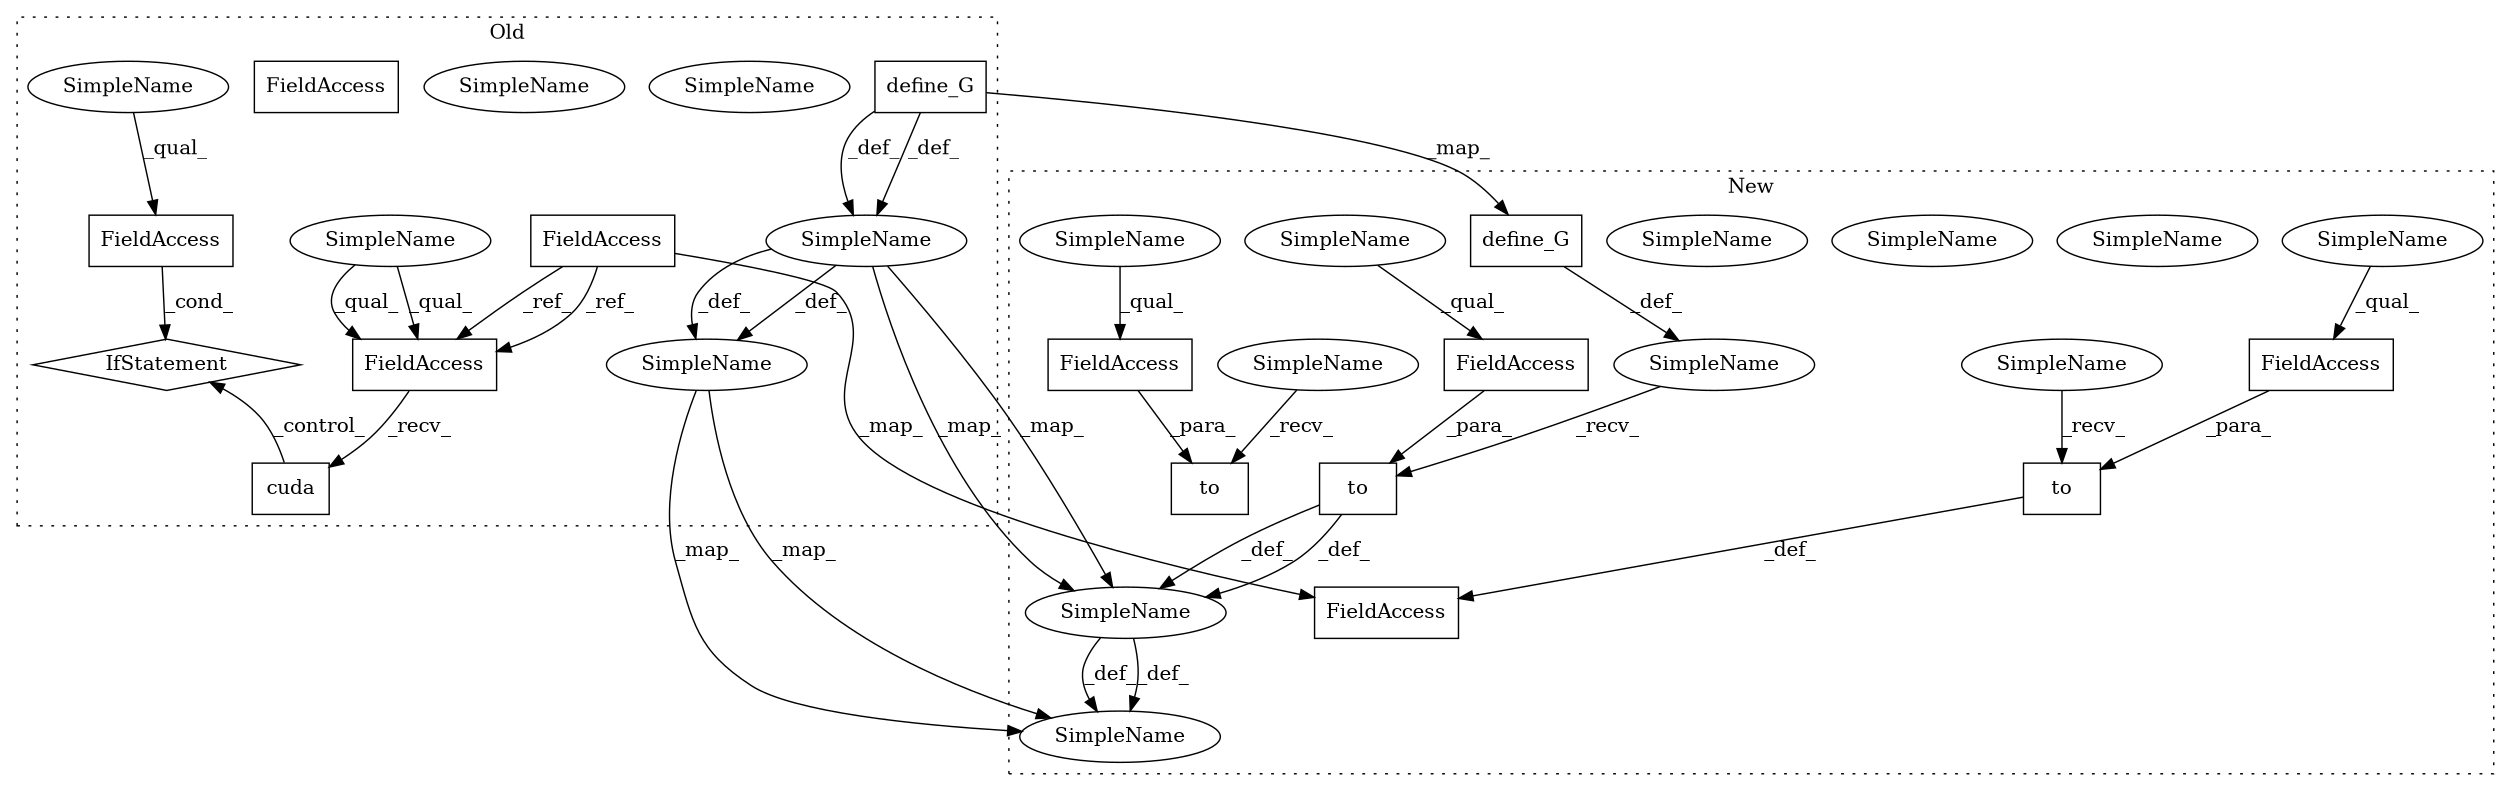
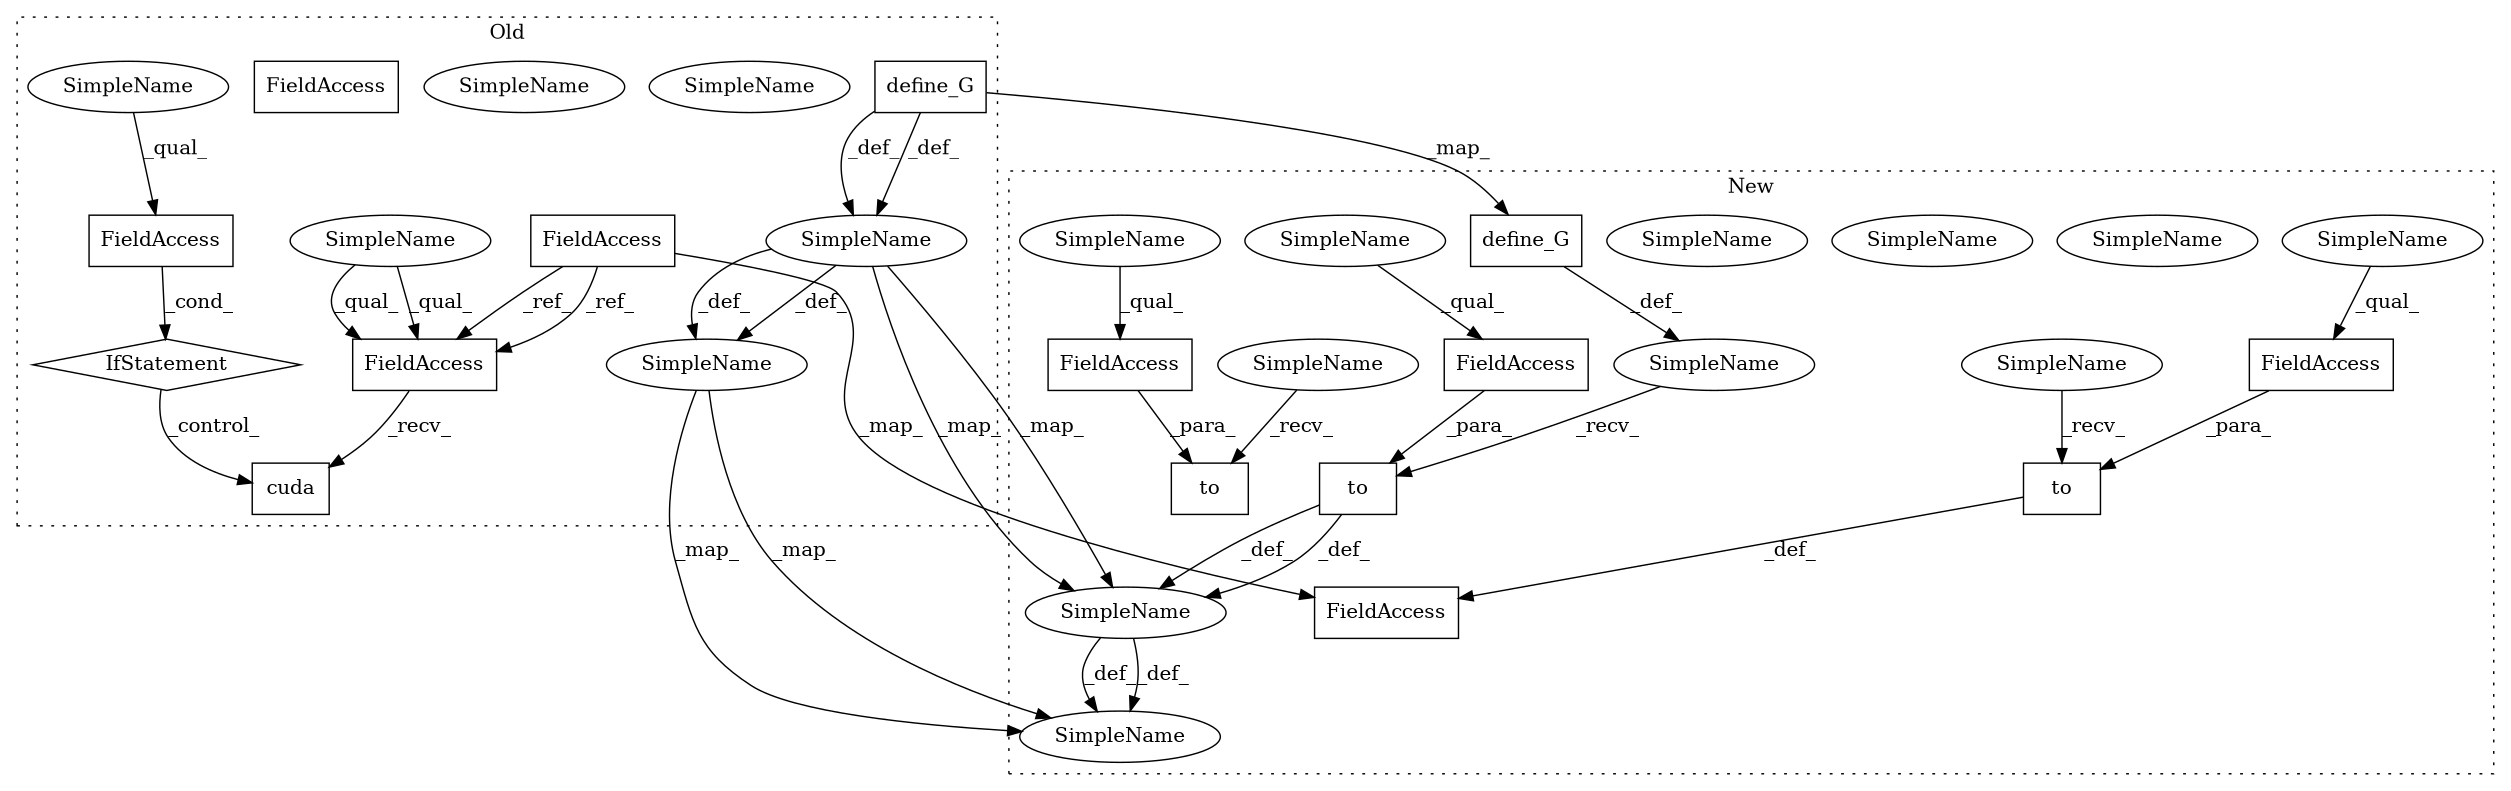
(262, 419) -> (179, 450)
